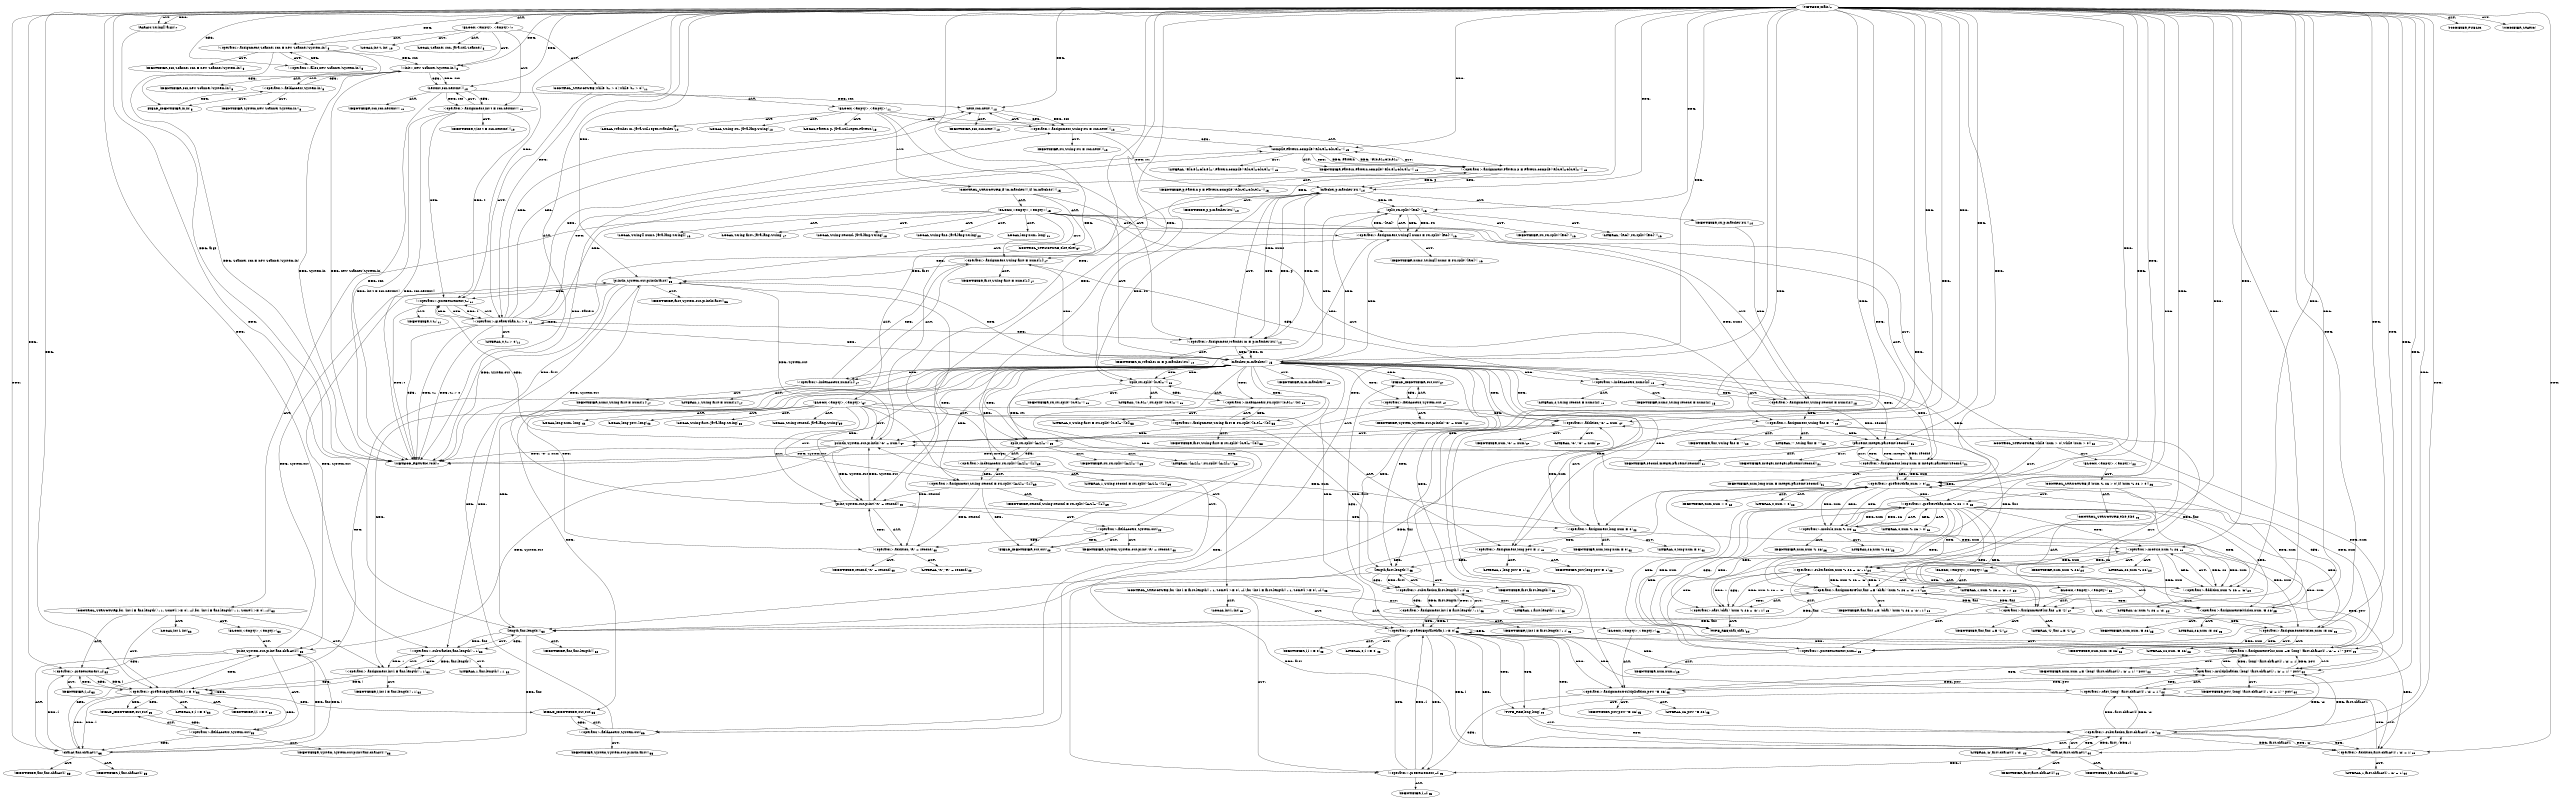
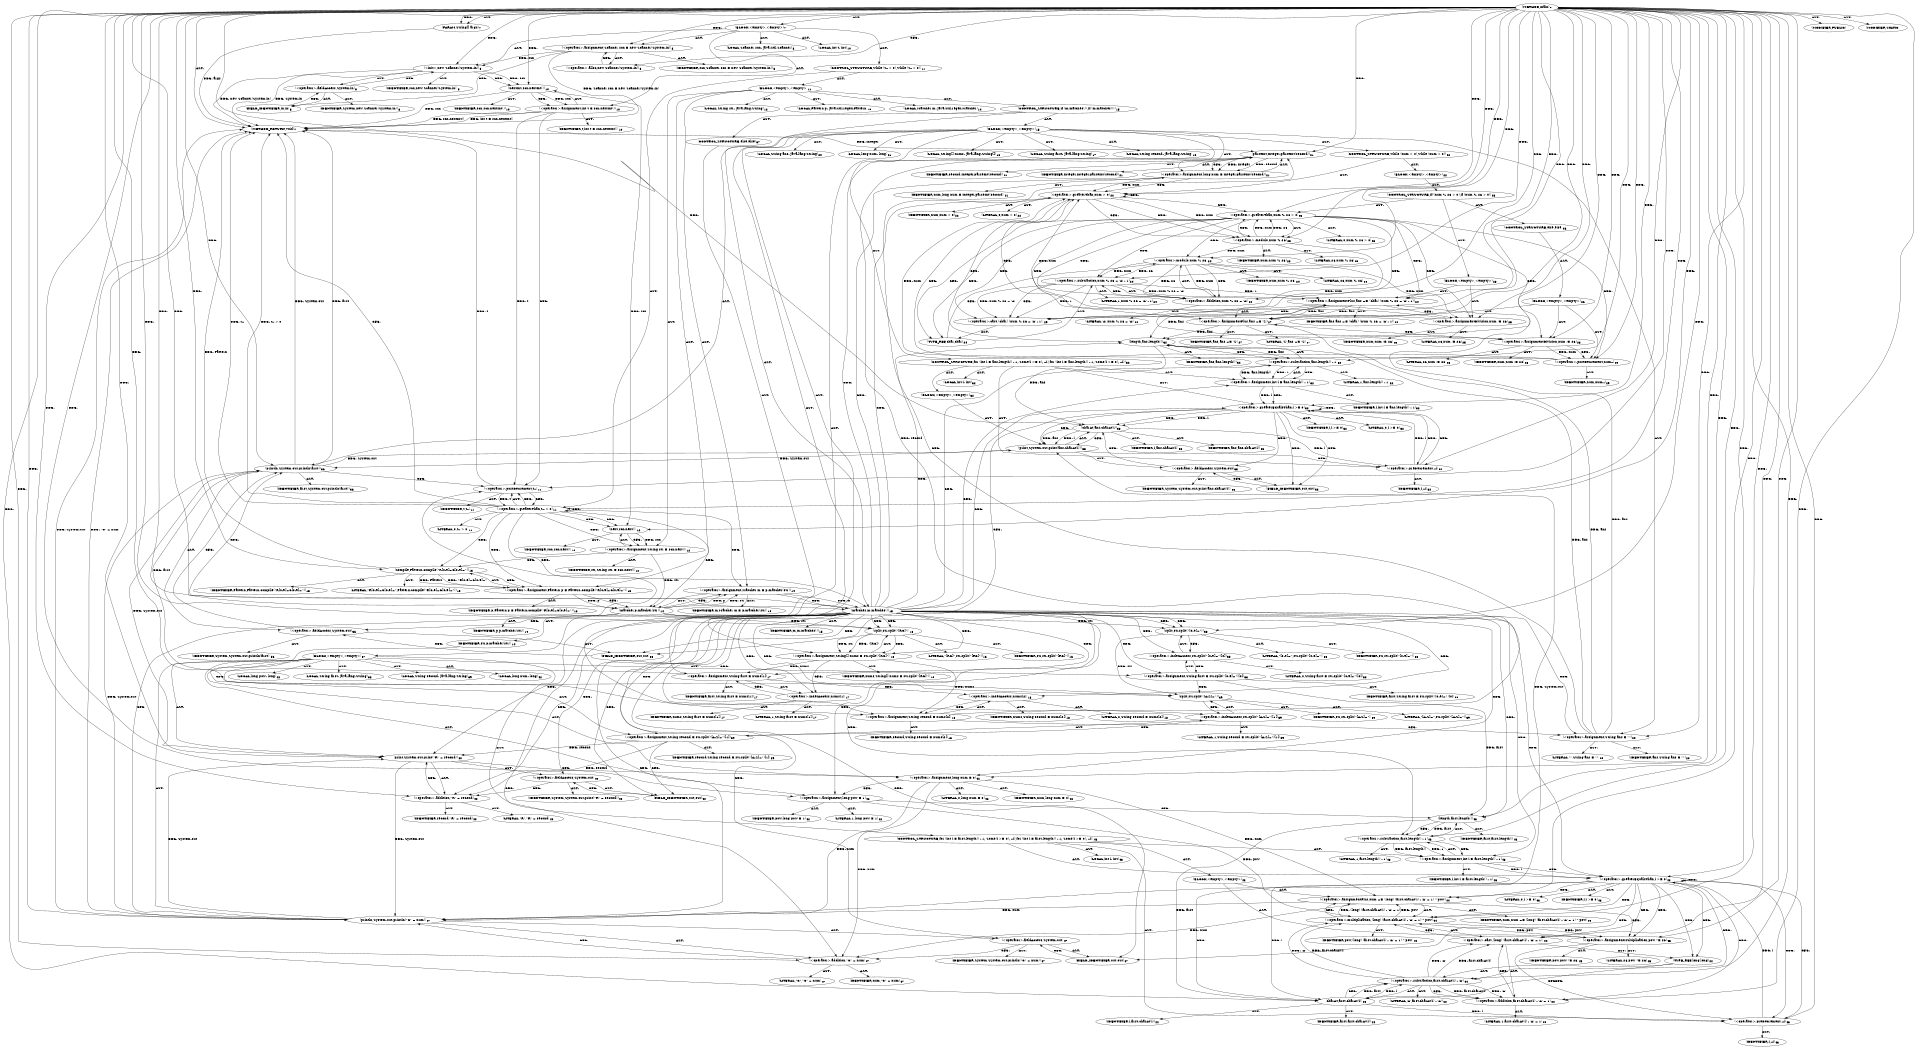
(1117, 451) -> (779, 137)
none -> (911, 738)
